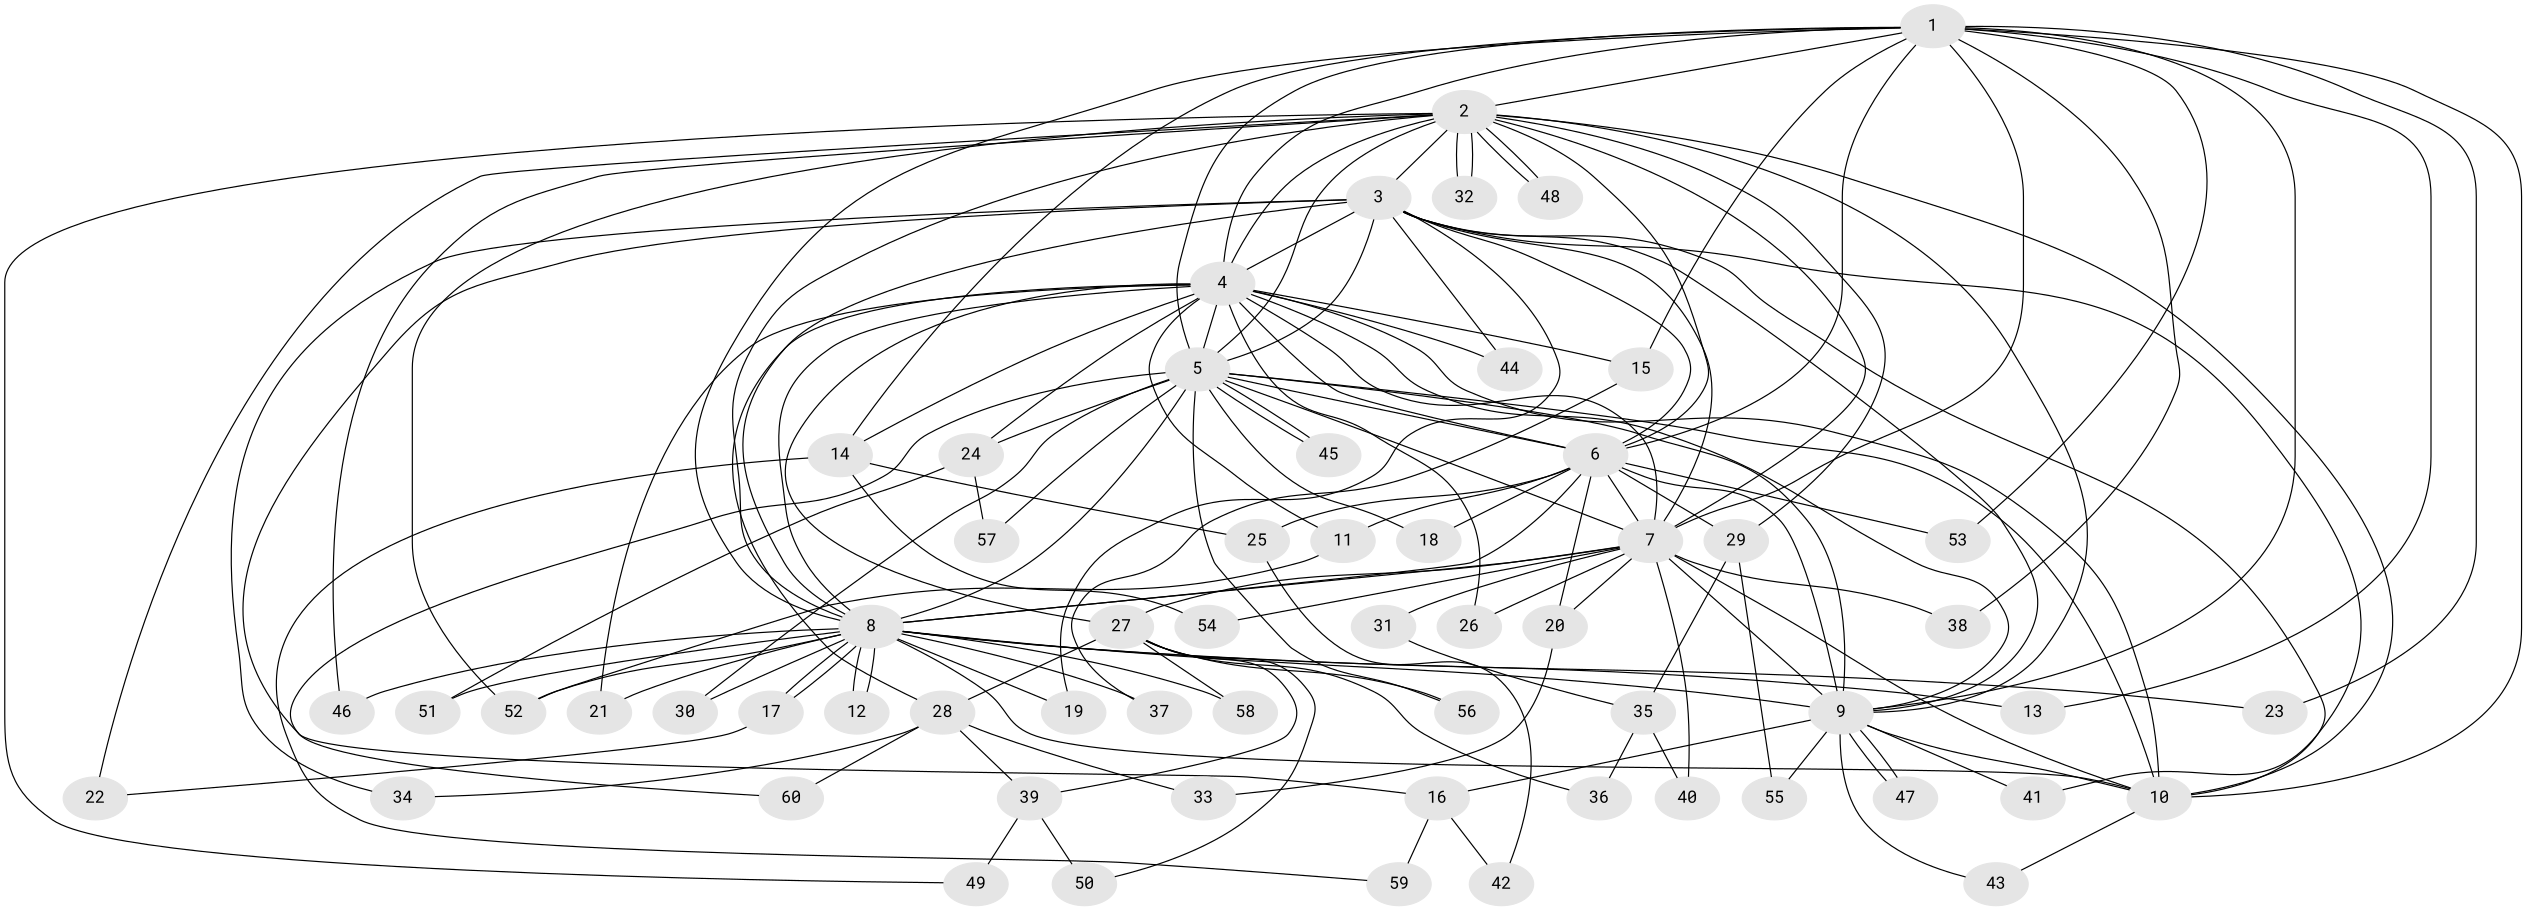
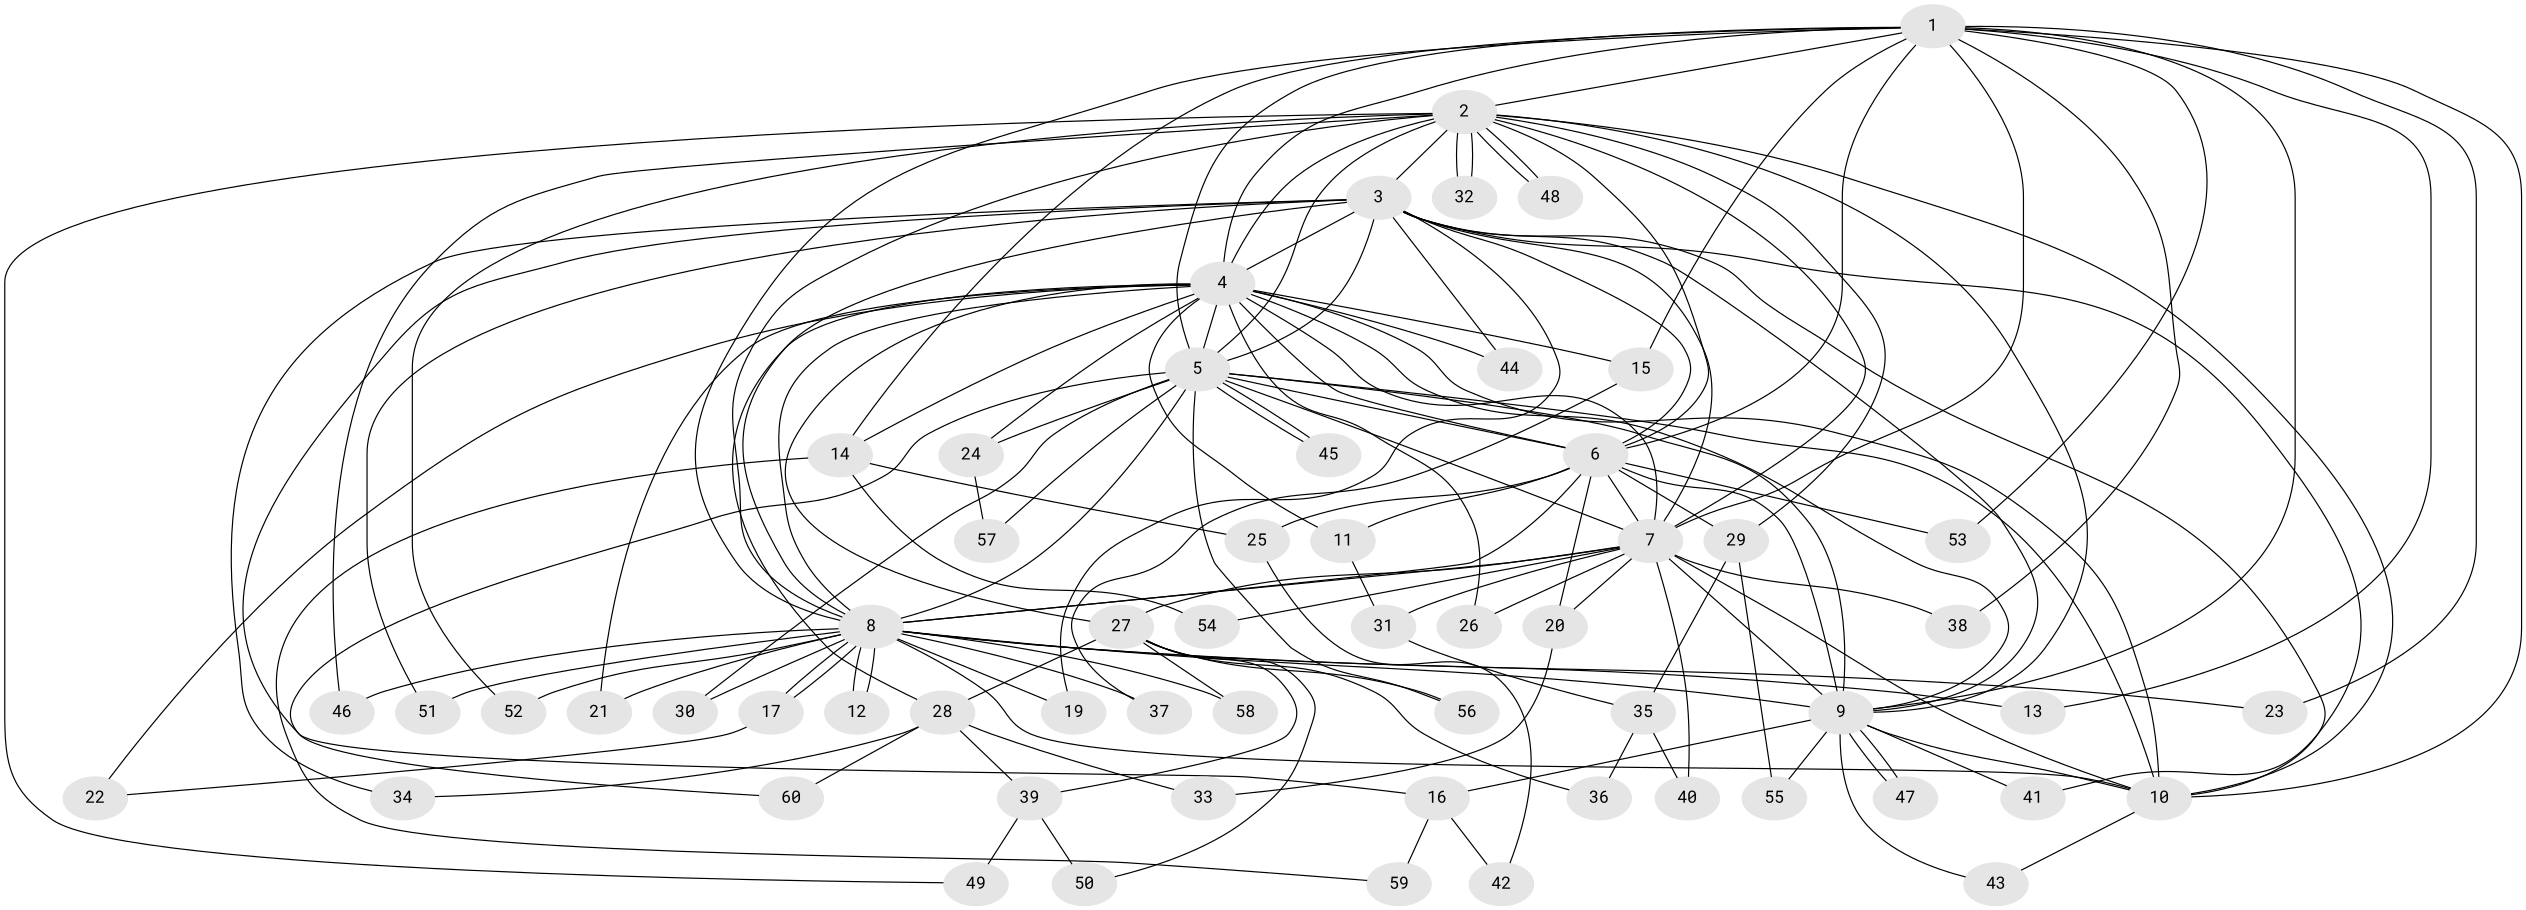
(590, 166) -> (581, 388)
(1429, 541) -> none
(692, 571) -> (701, 270)
(923, 592) -> (1364, 585)
